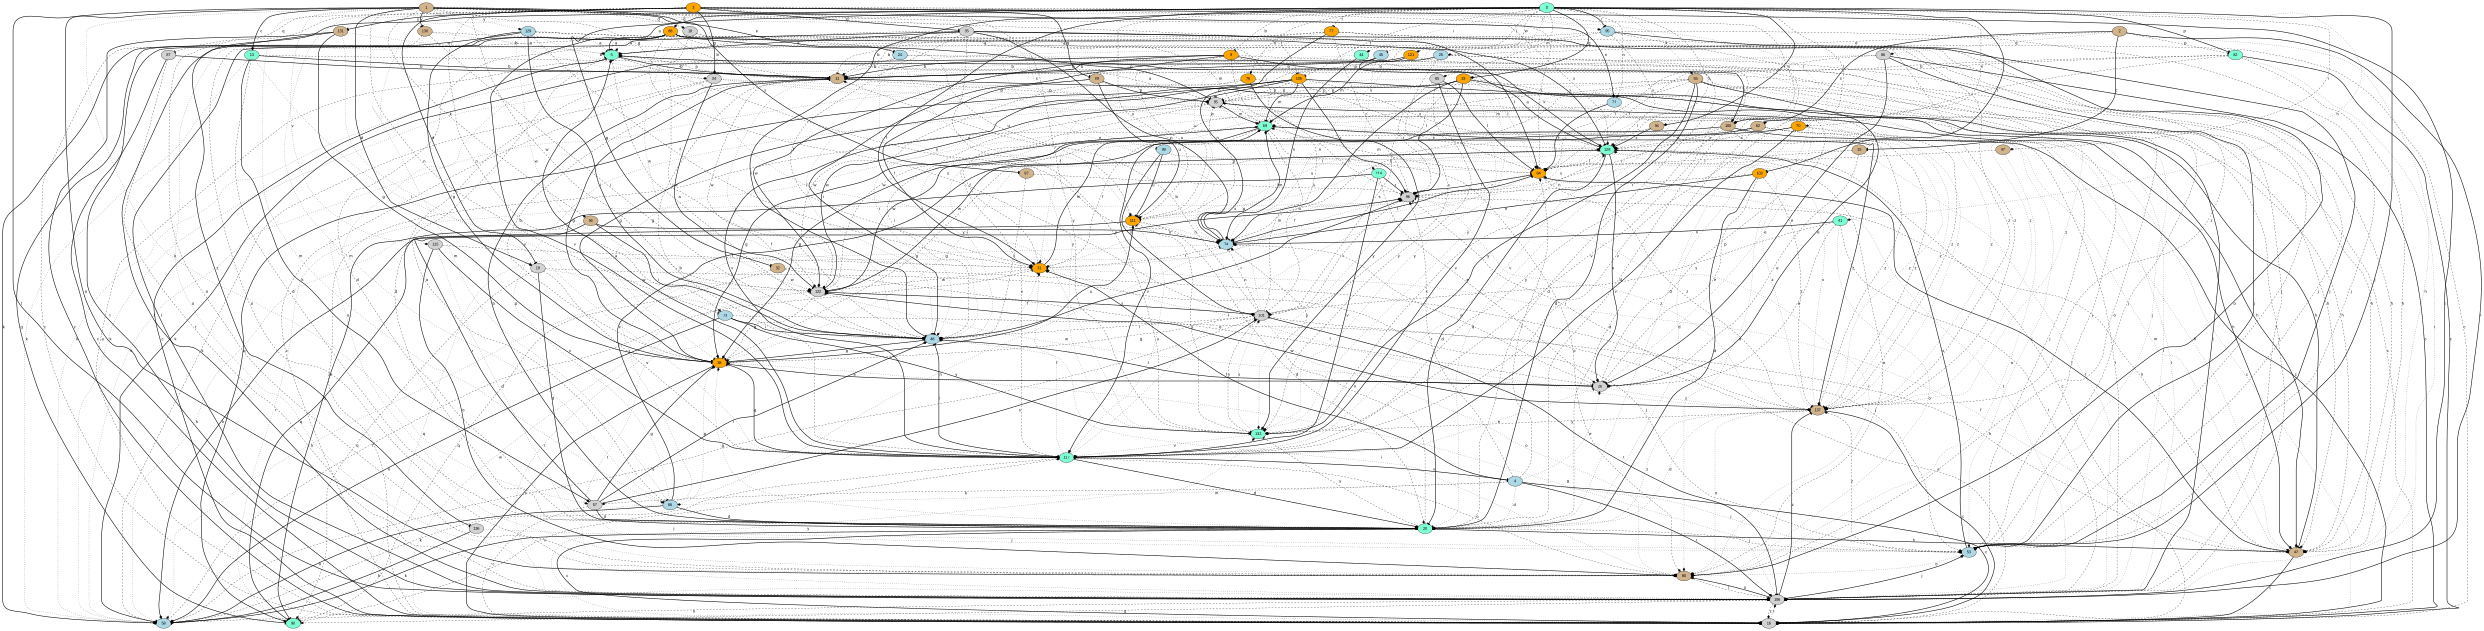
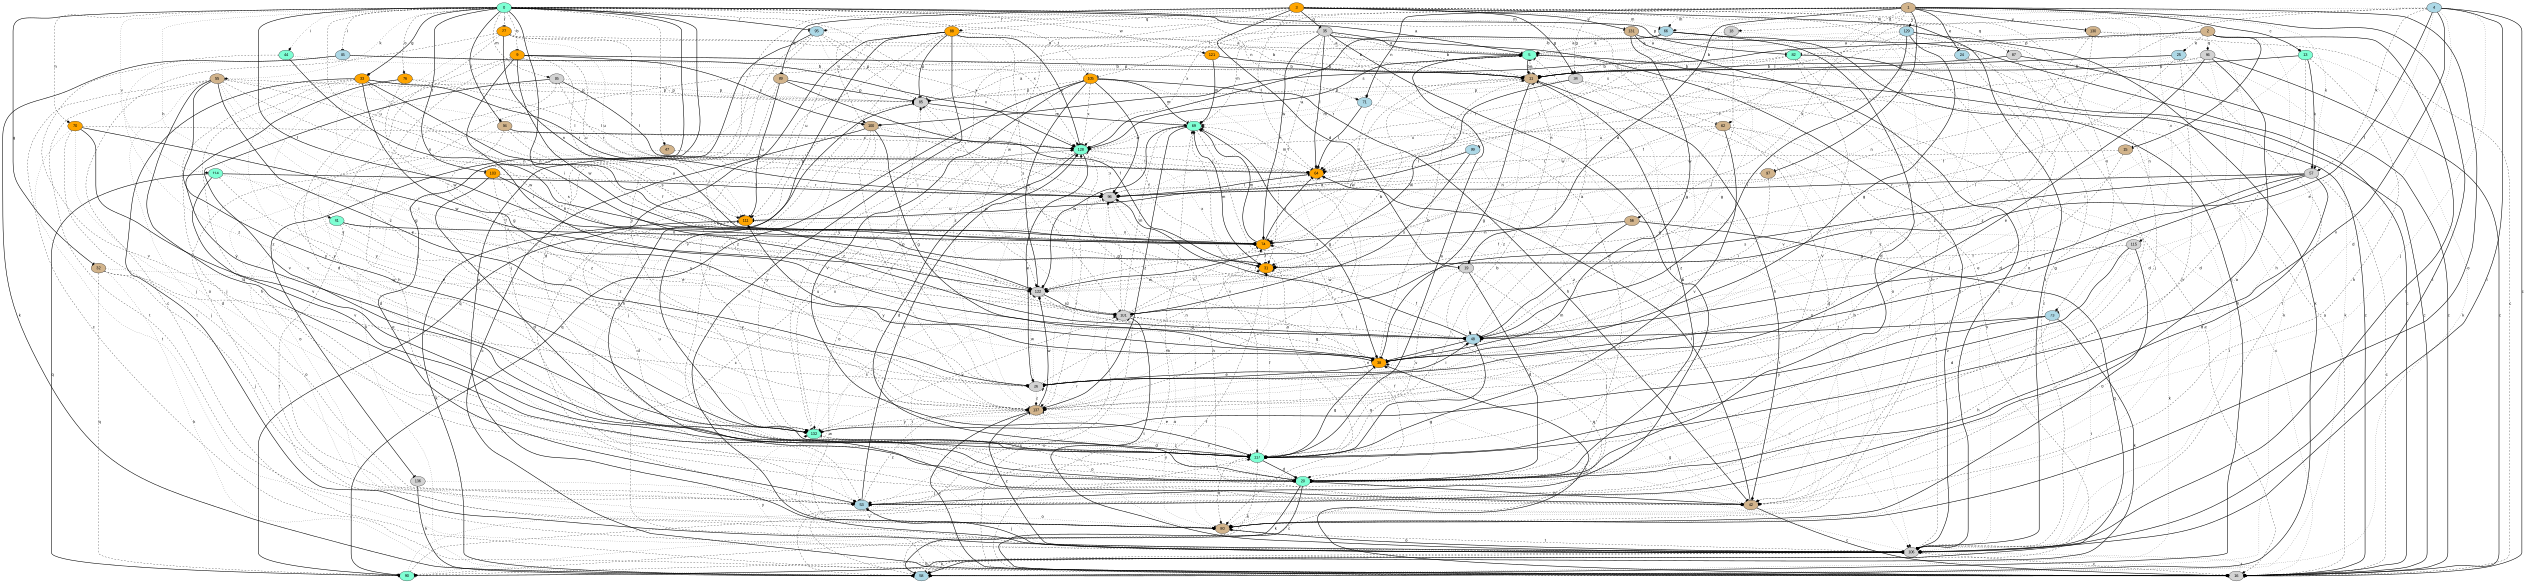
(472, 201) -> (2140, 73)
(1226, 244) -> (1263, 244)
(1291, 462) -> (1941, 375)
